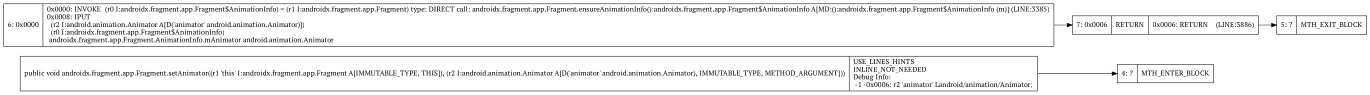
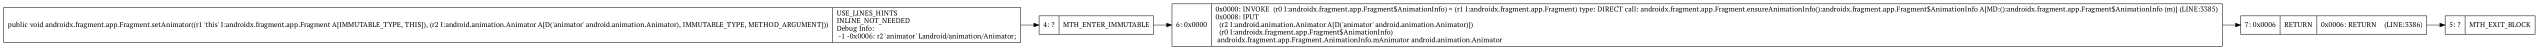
none -> (1160, 25)
(1203, 25) -> (2372, 25)
(1175, 73) -> (1106, 25)
